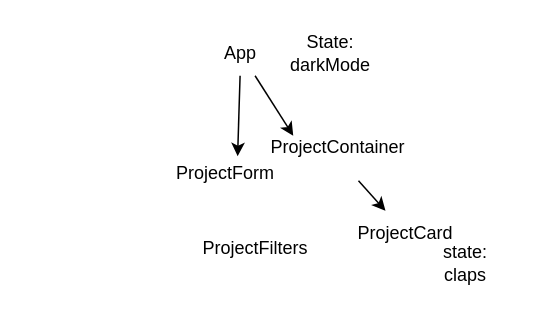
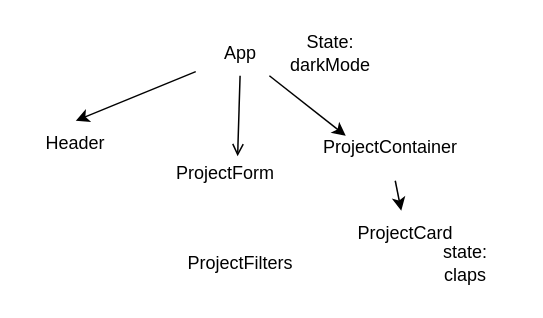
none -> (140, 94)
none -> (76, 143)
(238, 145) -> (238, 147)
(338, 158) -> (391, 158)
(256, 248) -> (241, 263)
